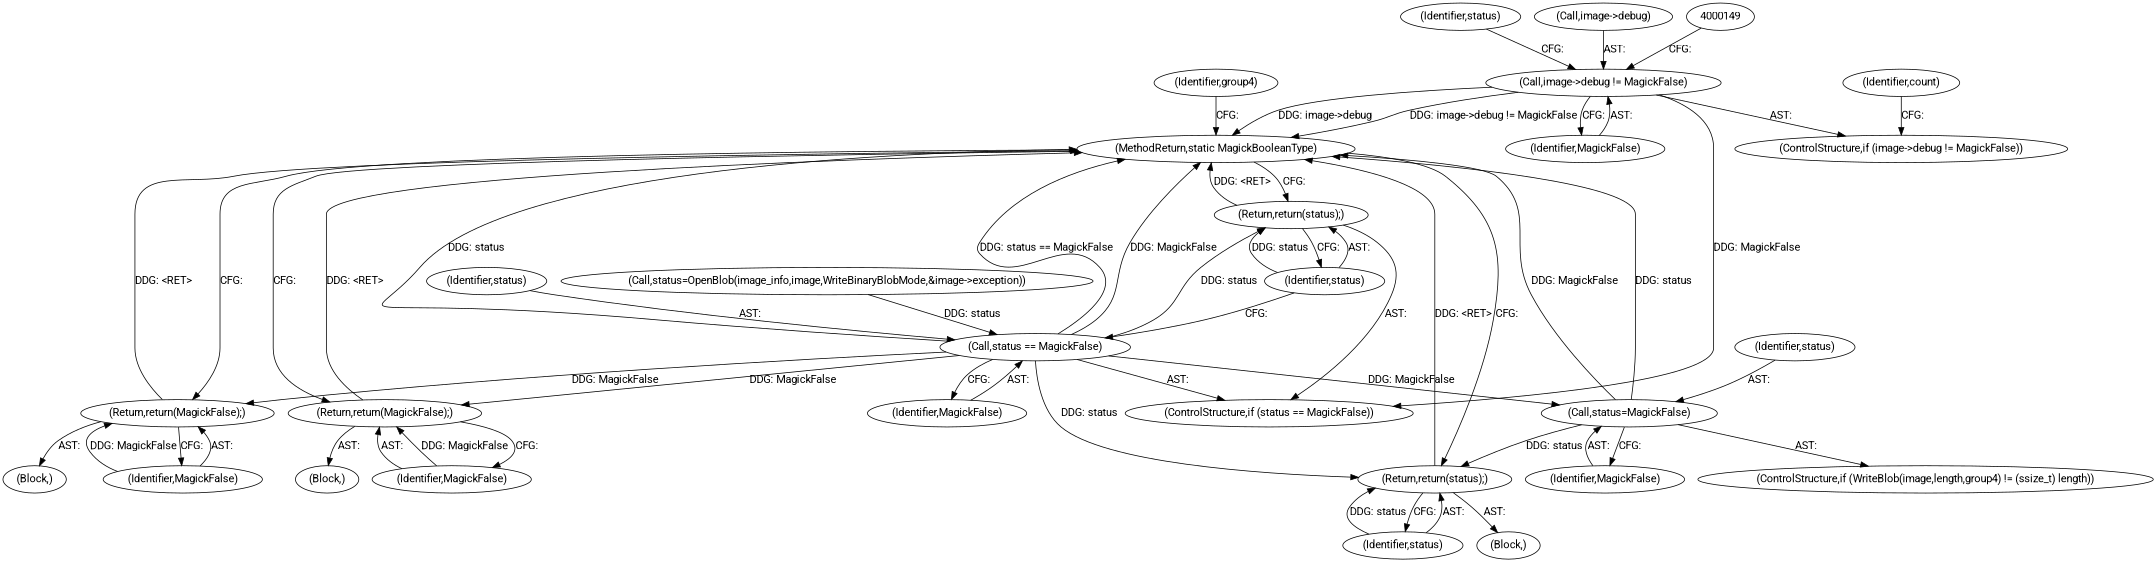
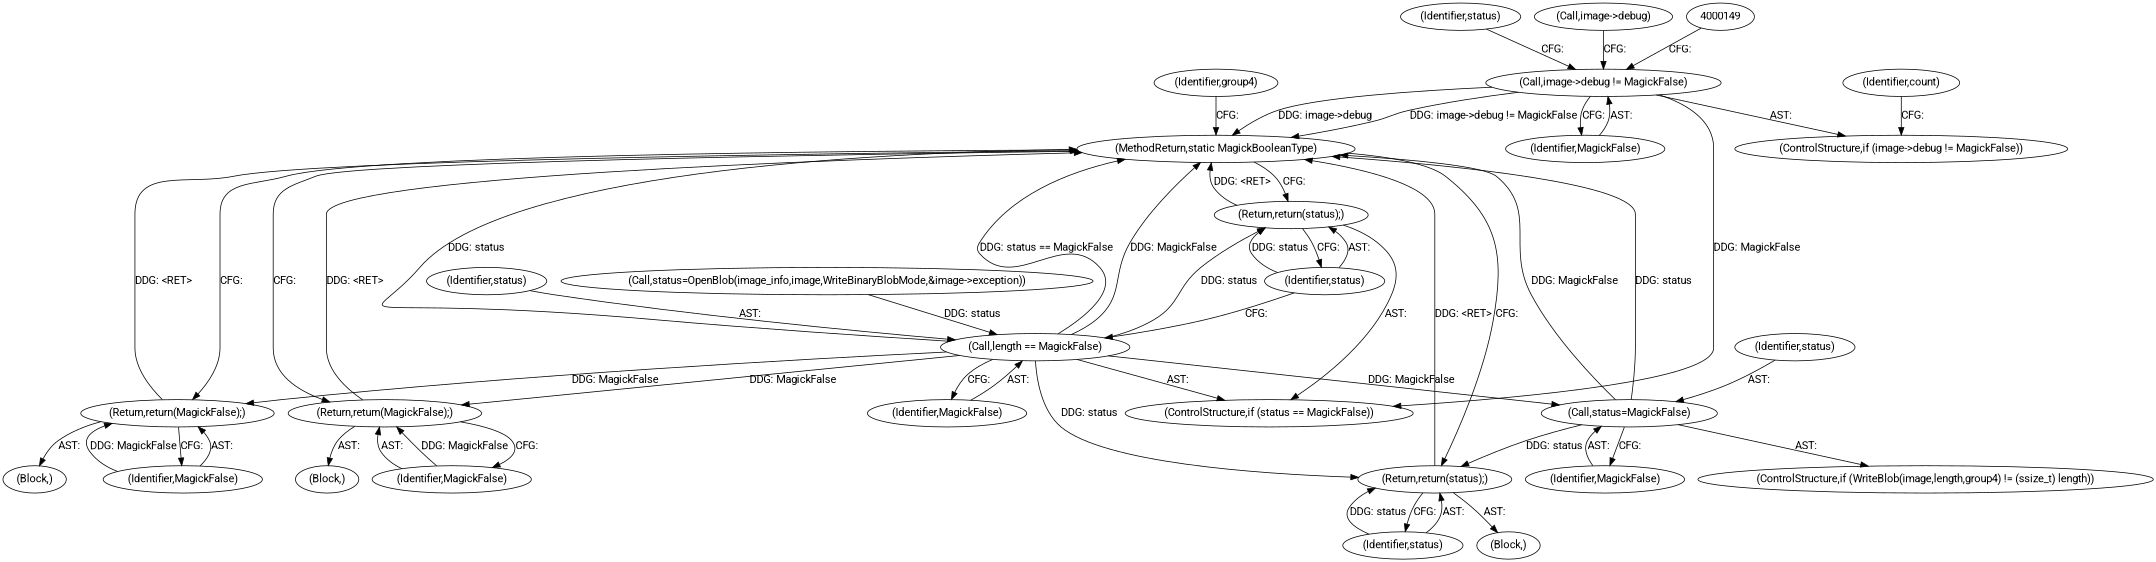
(1616, 50) -> (1616, 50)
(1035, 347) -> (1035, 347)
